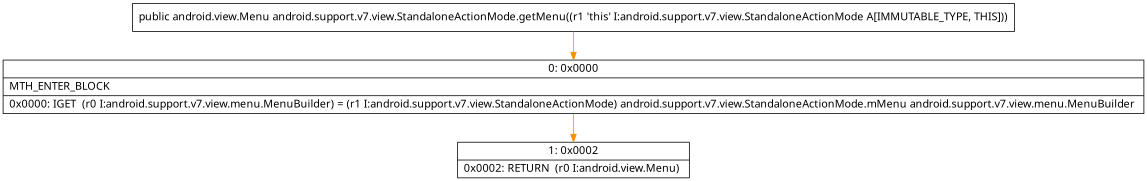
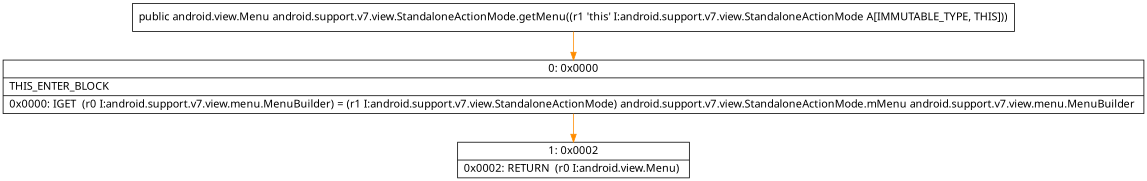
(60, 86) -> (60, 86)
